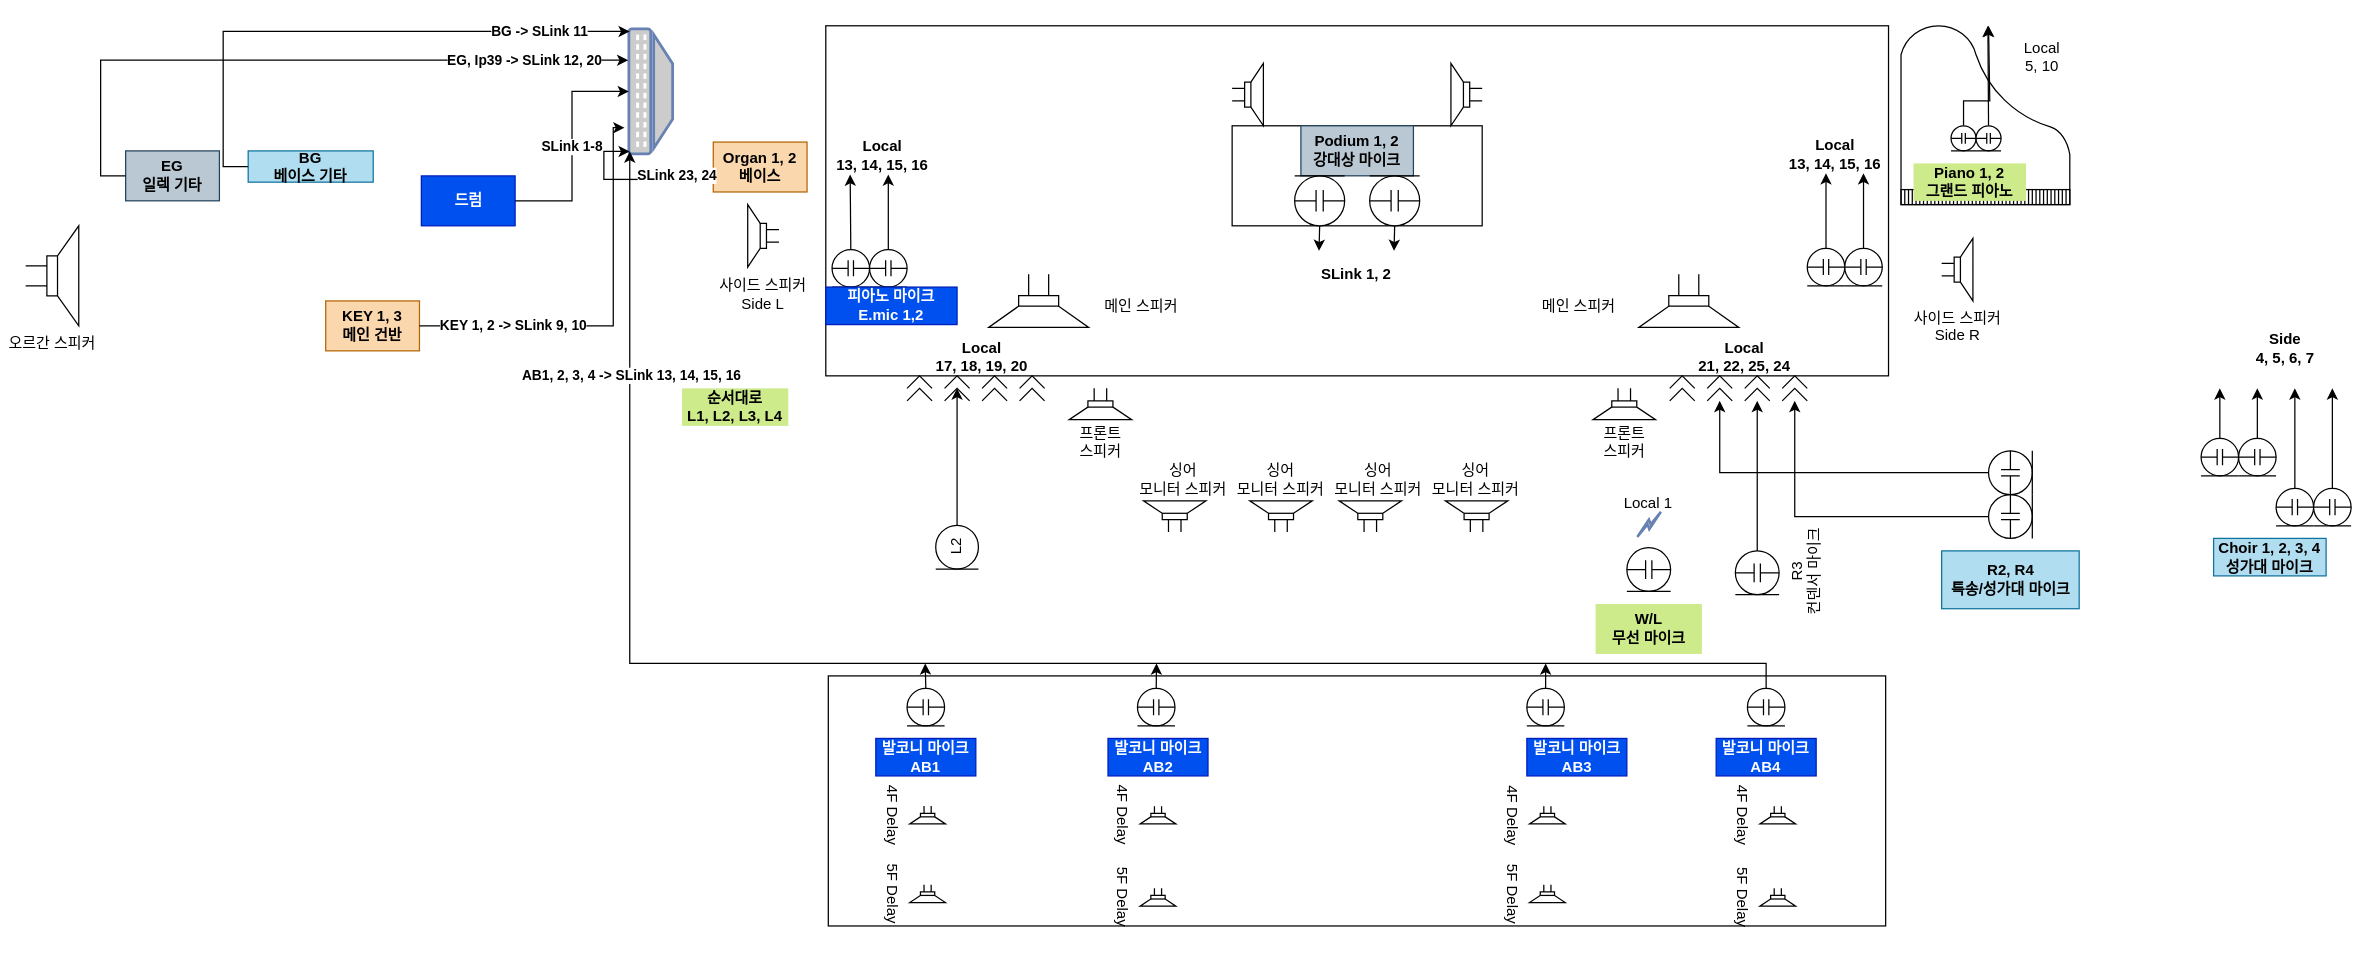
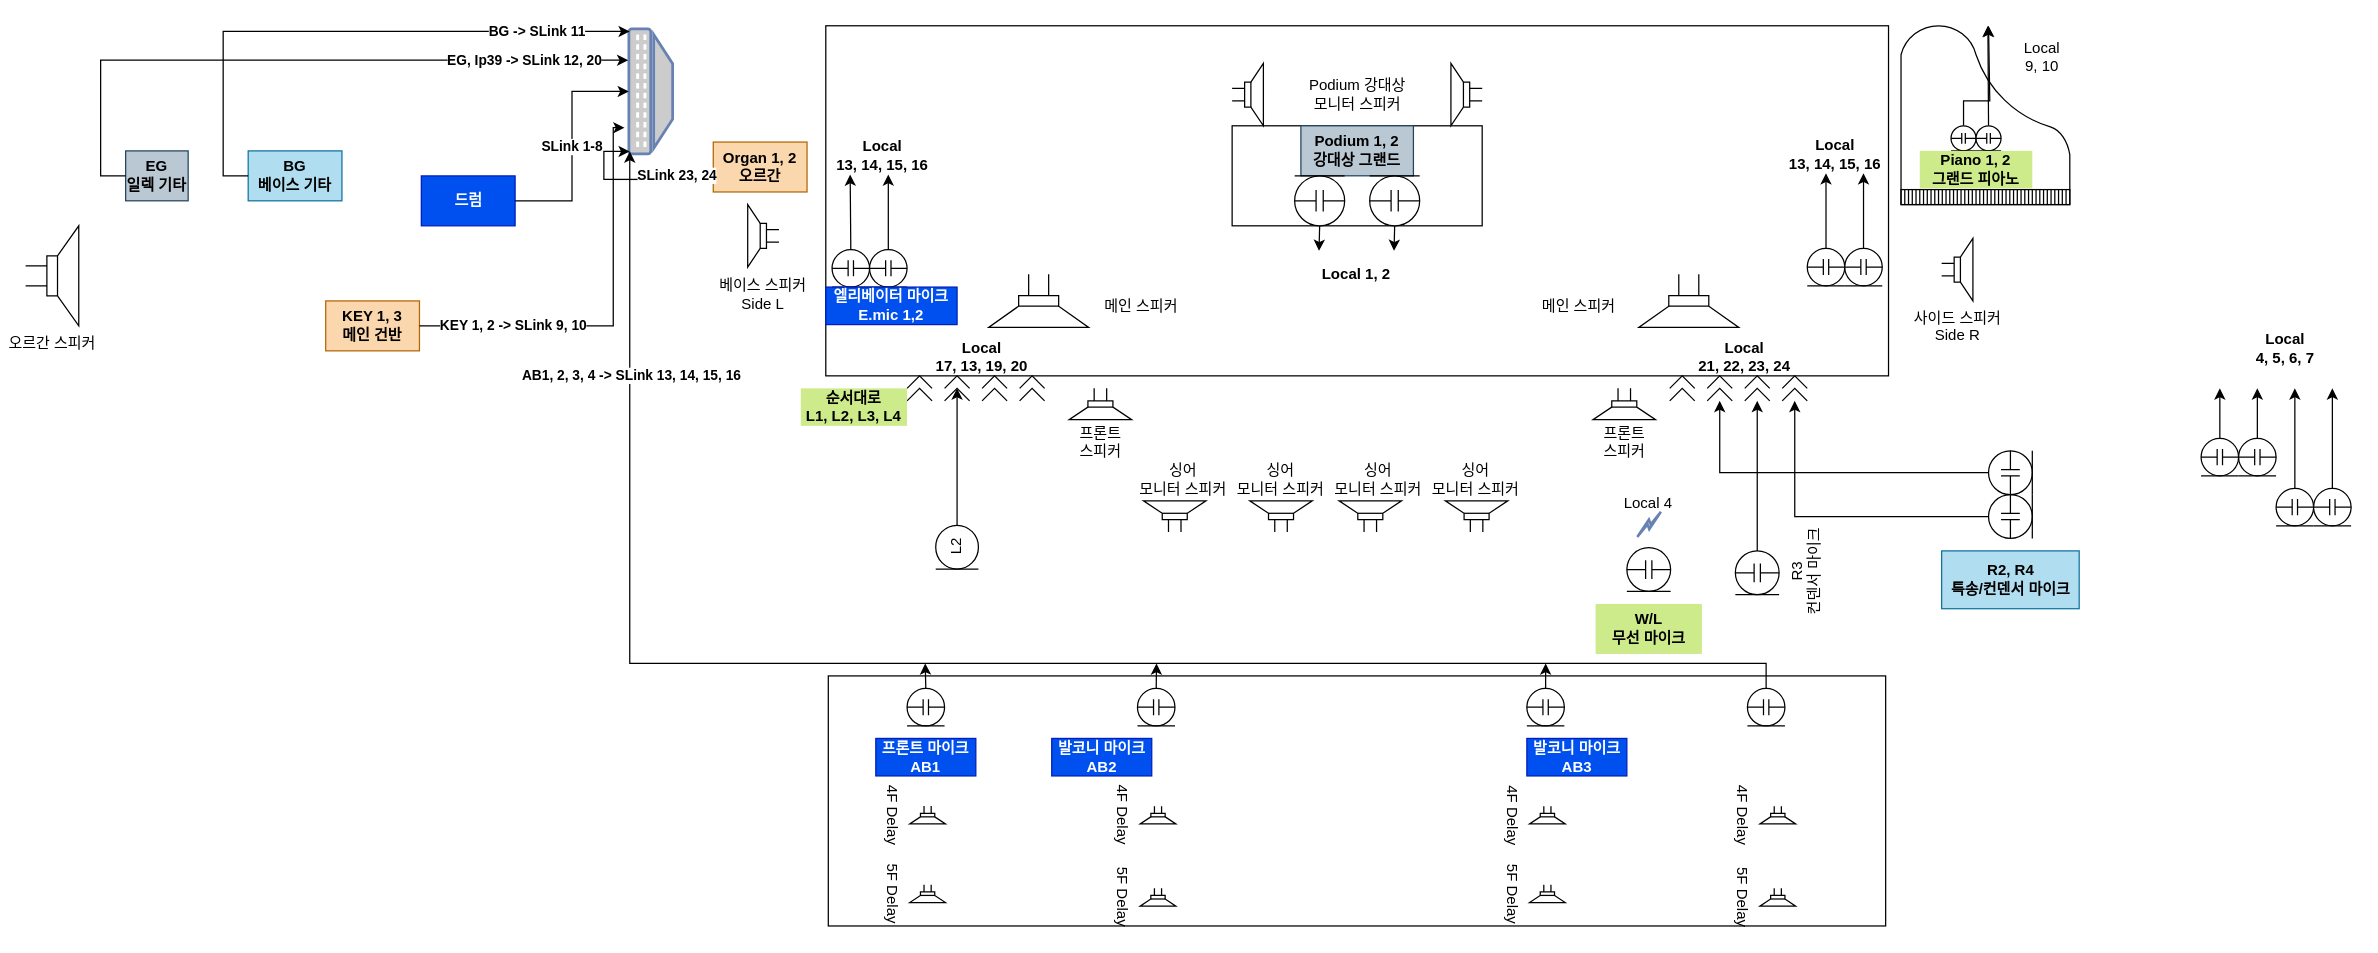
(2042, 57) -> (2042, 57)
none -> (1357, 94)
(1357, 151) -> (1357, 151)
(311, 166) -> (295, 176)
(760, 167) -> (760, 167)
(173, 176) -> (157, 176)
(1969, 182) -> (1976, 169)
(1356, 274) -> (1356, 274)
(763, 294) -> (763, 294)
(891, 306) -> (891, 306)
(2285, 348) -> (2285, 348)
(982, 357) -> (982, 357)
(1744, 357) -> (1744, 357)
(735, 407) -> (854, 407)
(1648, 503) -> (1648, 503)
(2269, 557) -> none
(2011, 579) -> (2011, 579)
(926, 757) -> (926, 757)
(1158, 757) -> (1102, 757)
(1766, 757) -> none
